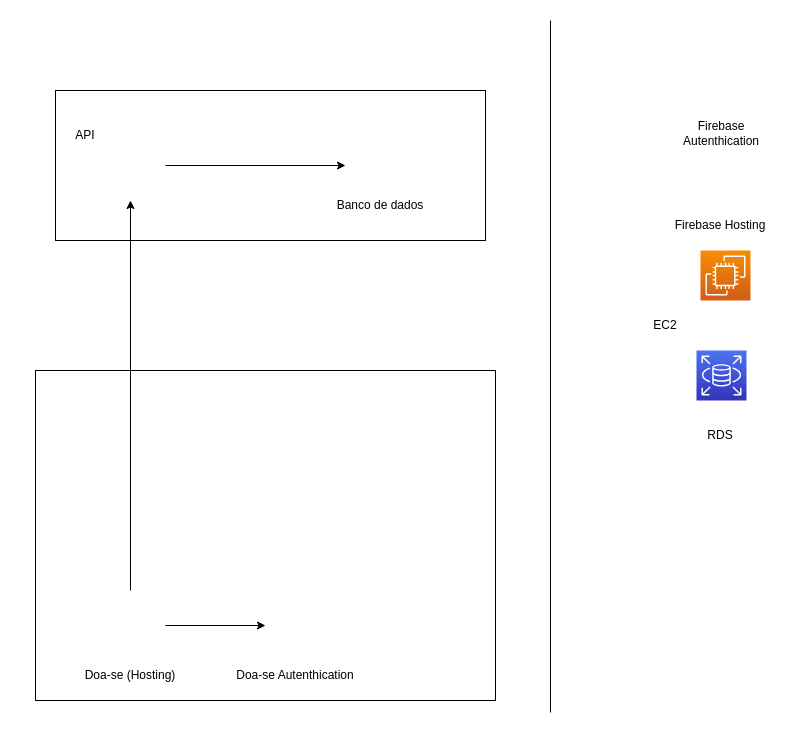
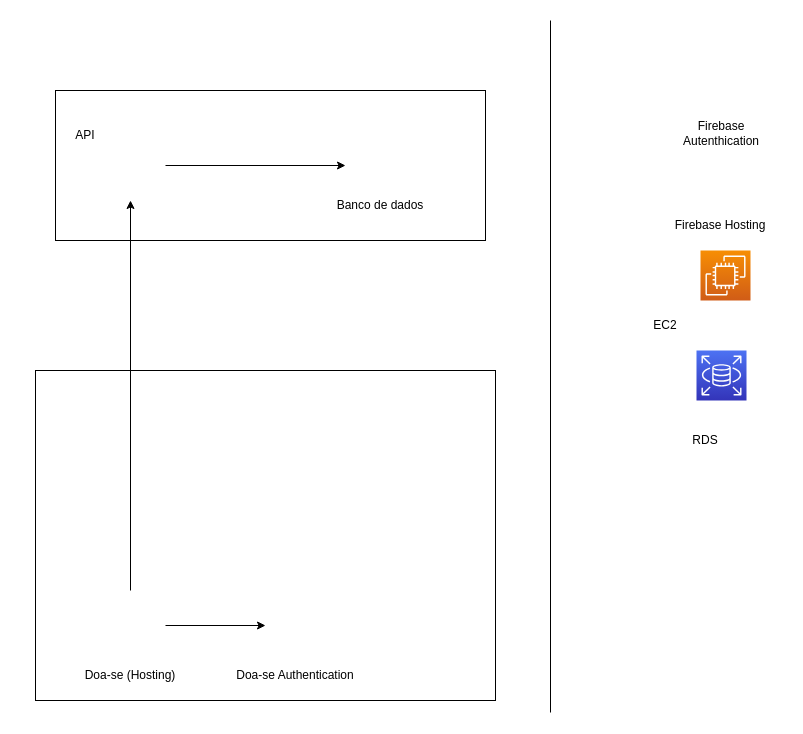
(721, 436) -> (706, 441)
(296, 676) -> (296, 676)
